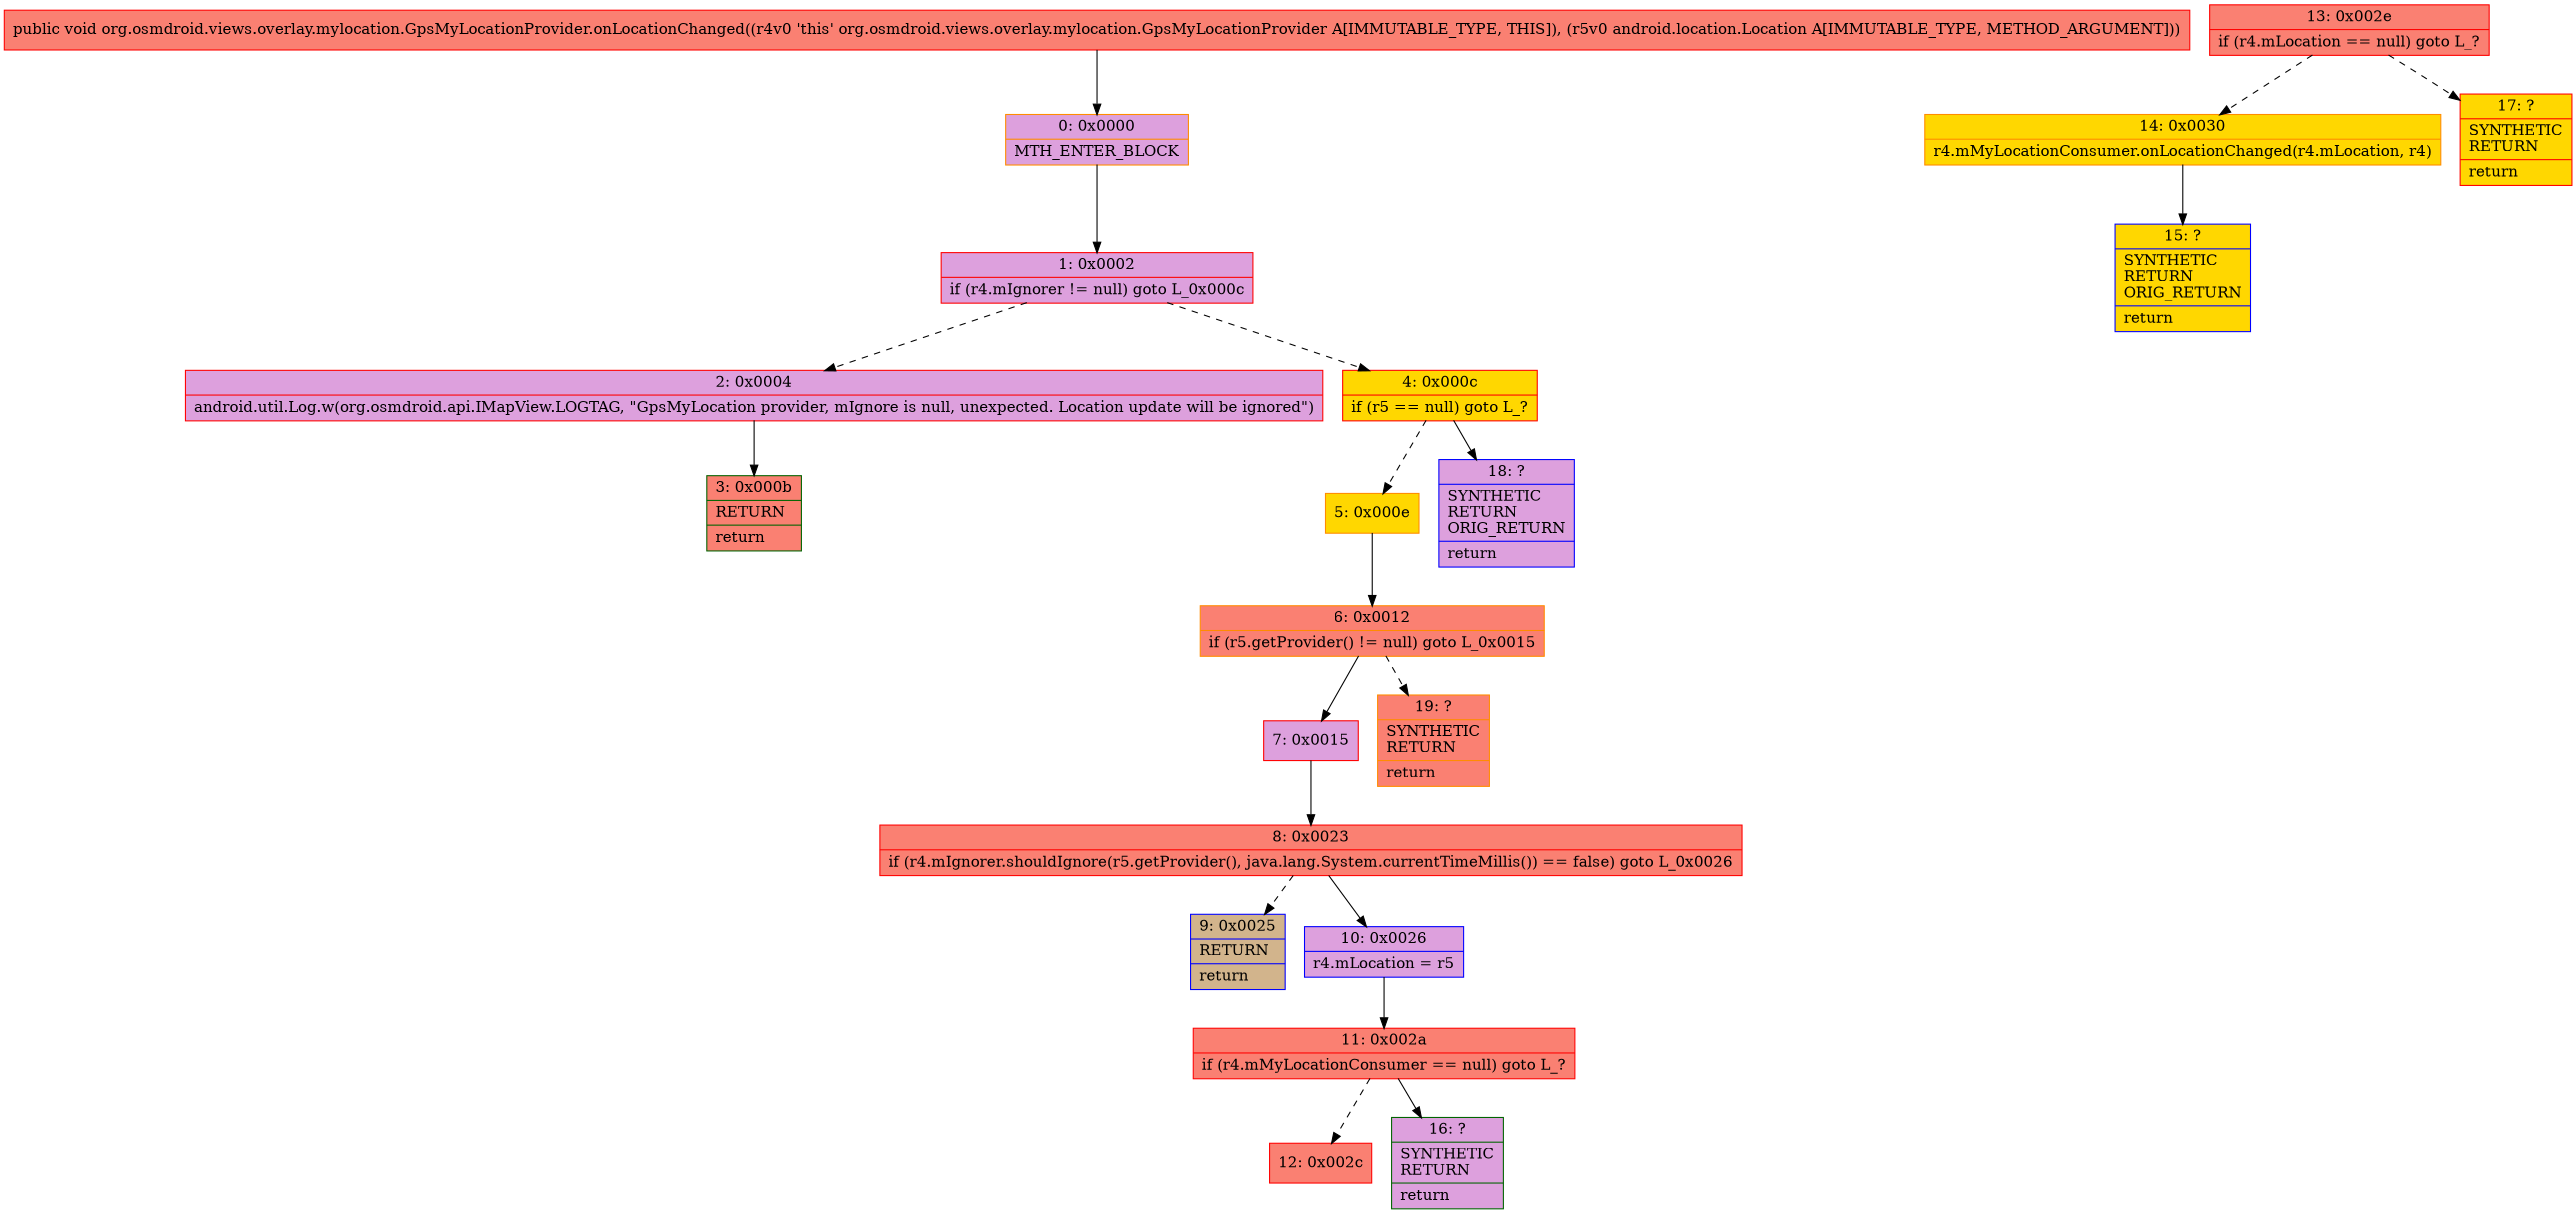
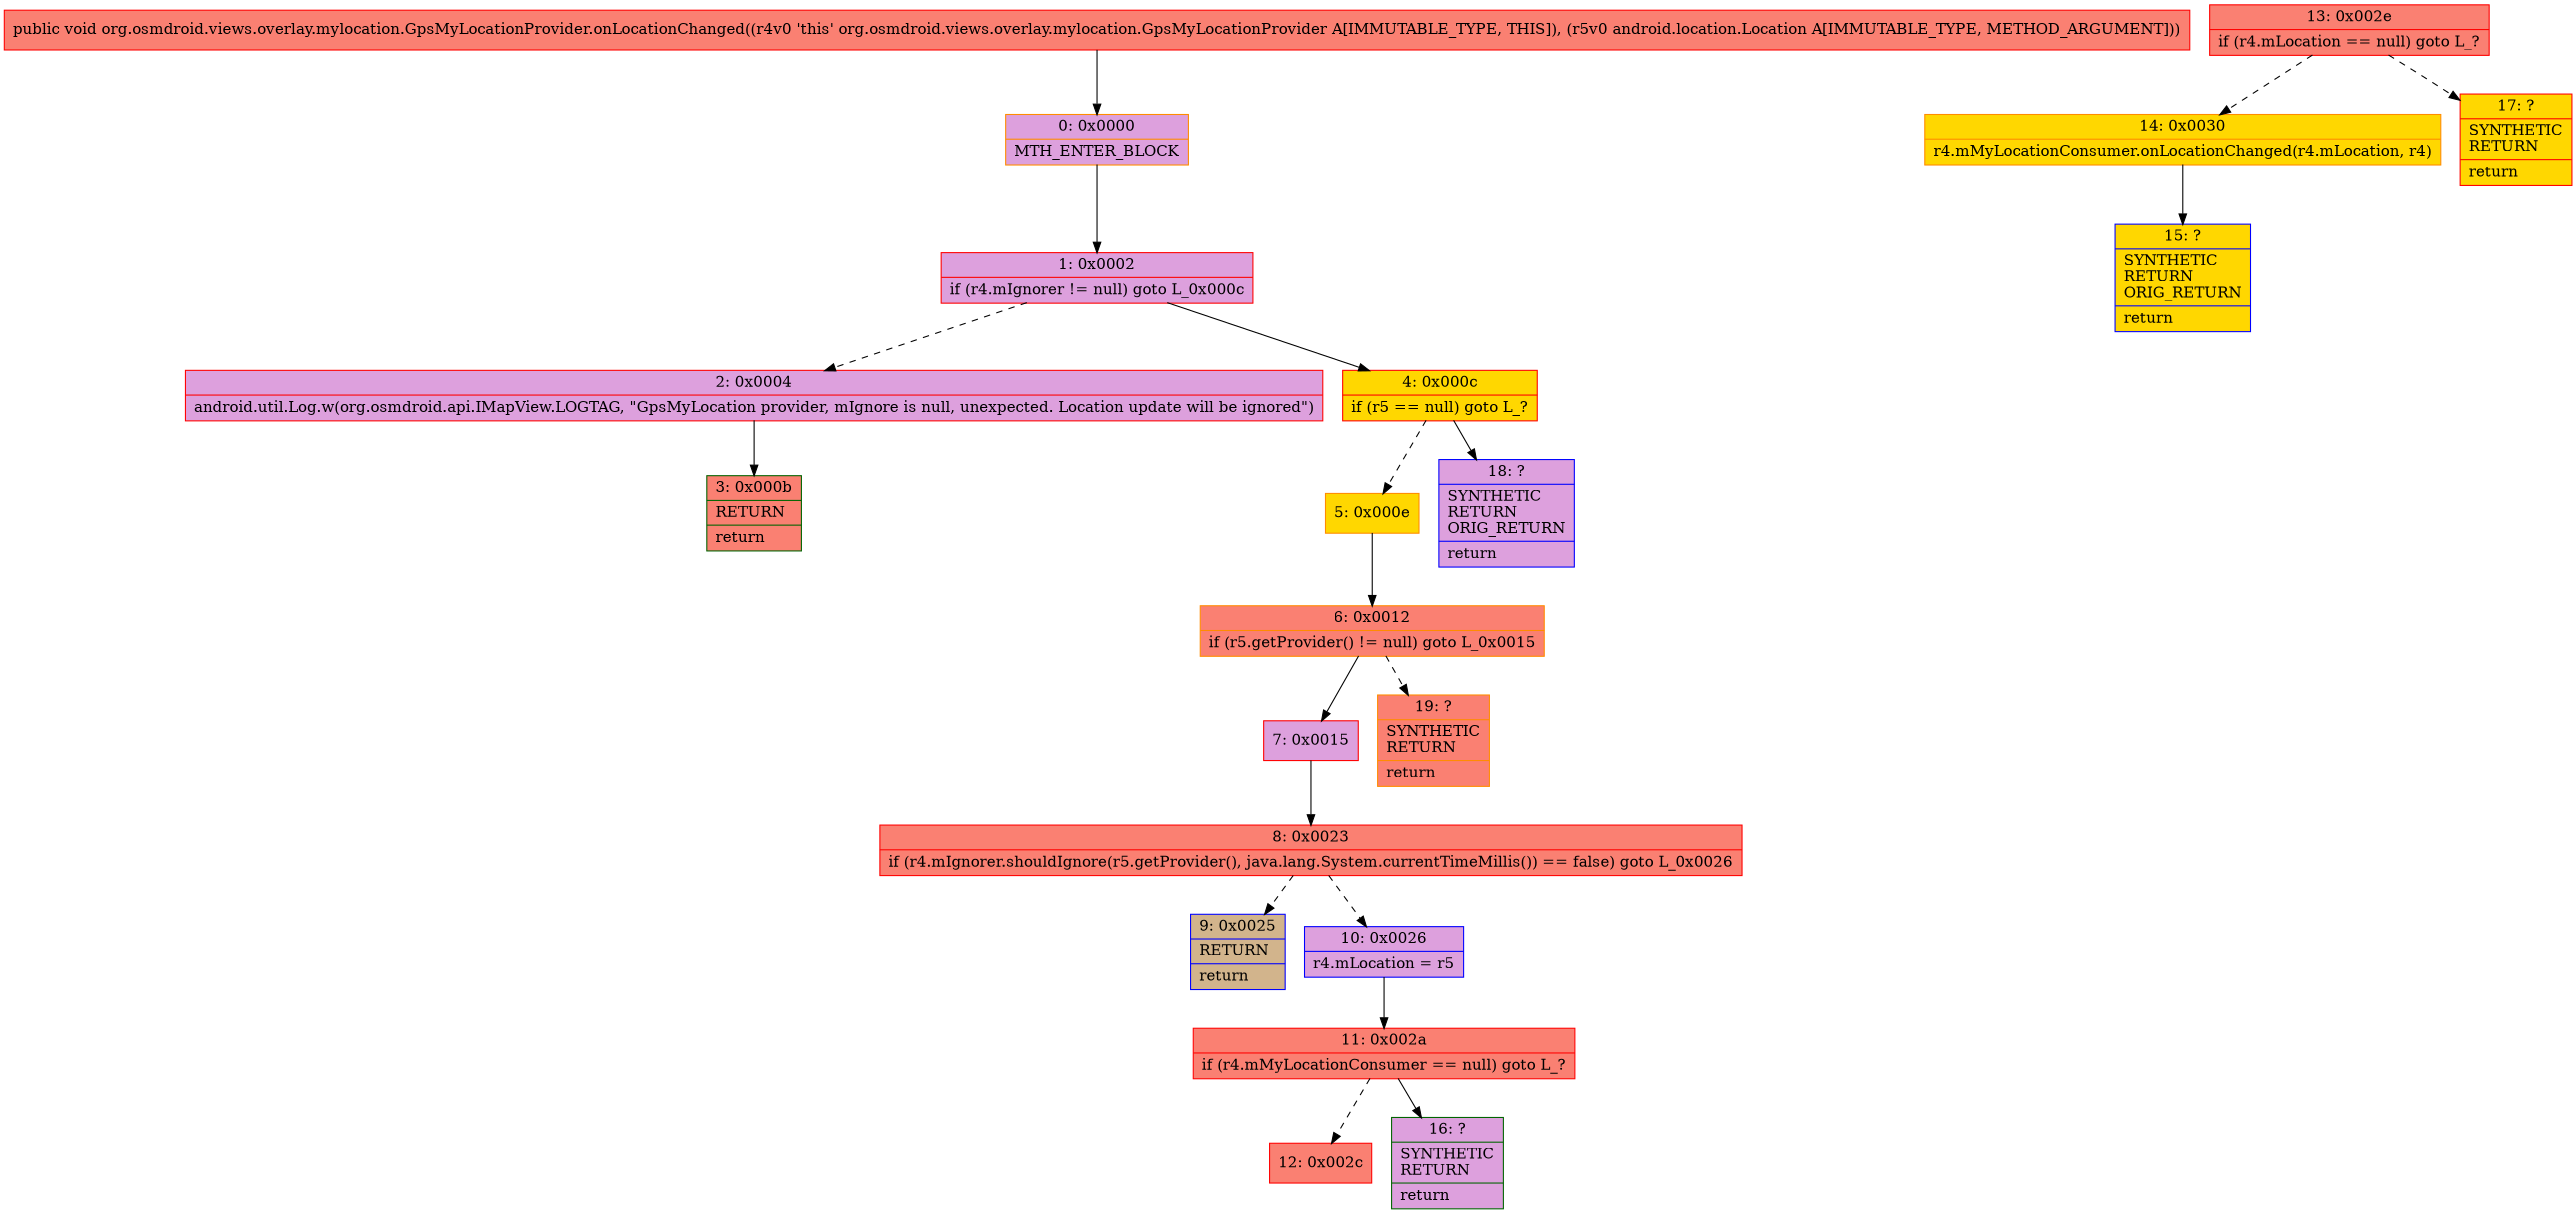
(1263, 335) -> (1263, 335)
(1344, 897) -> (1344, 897)
